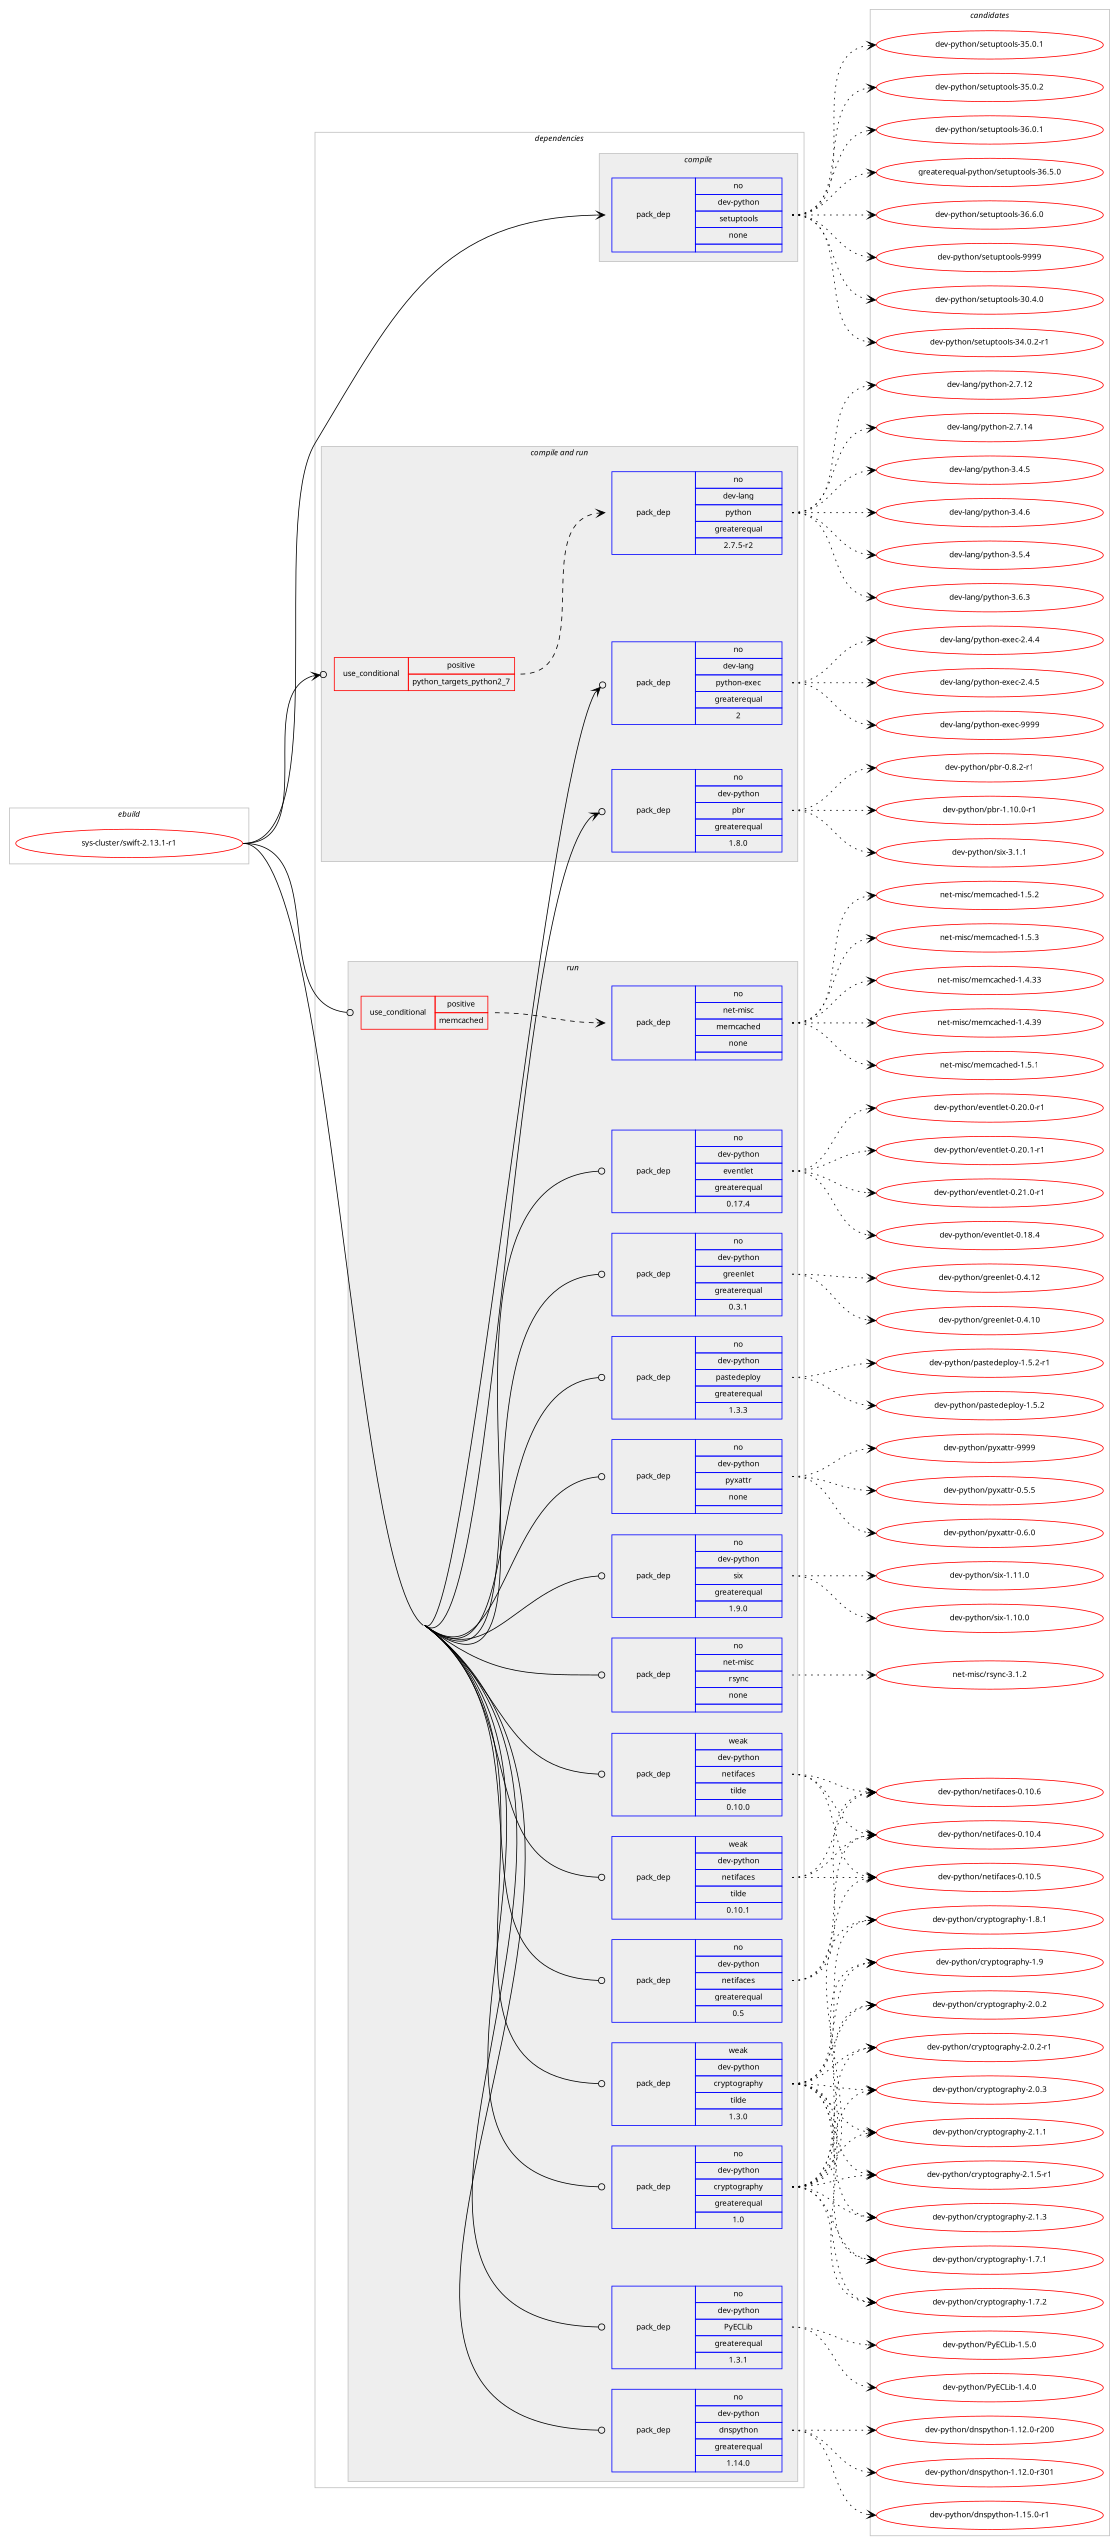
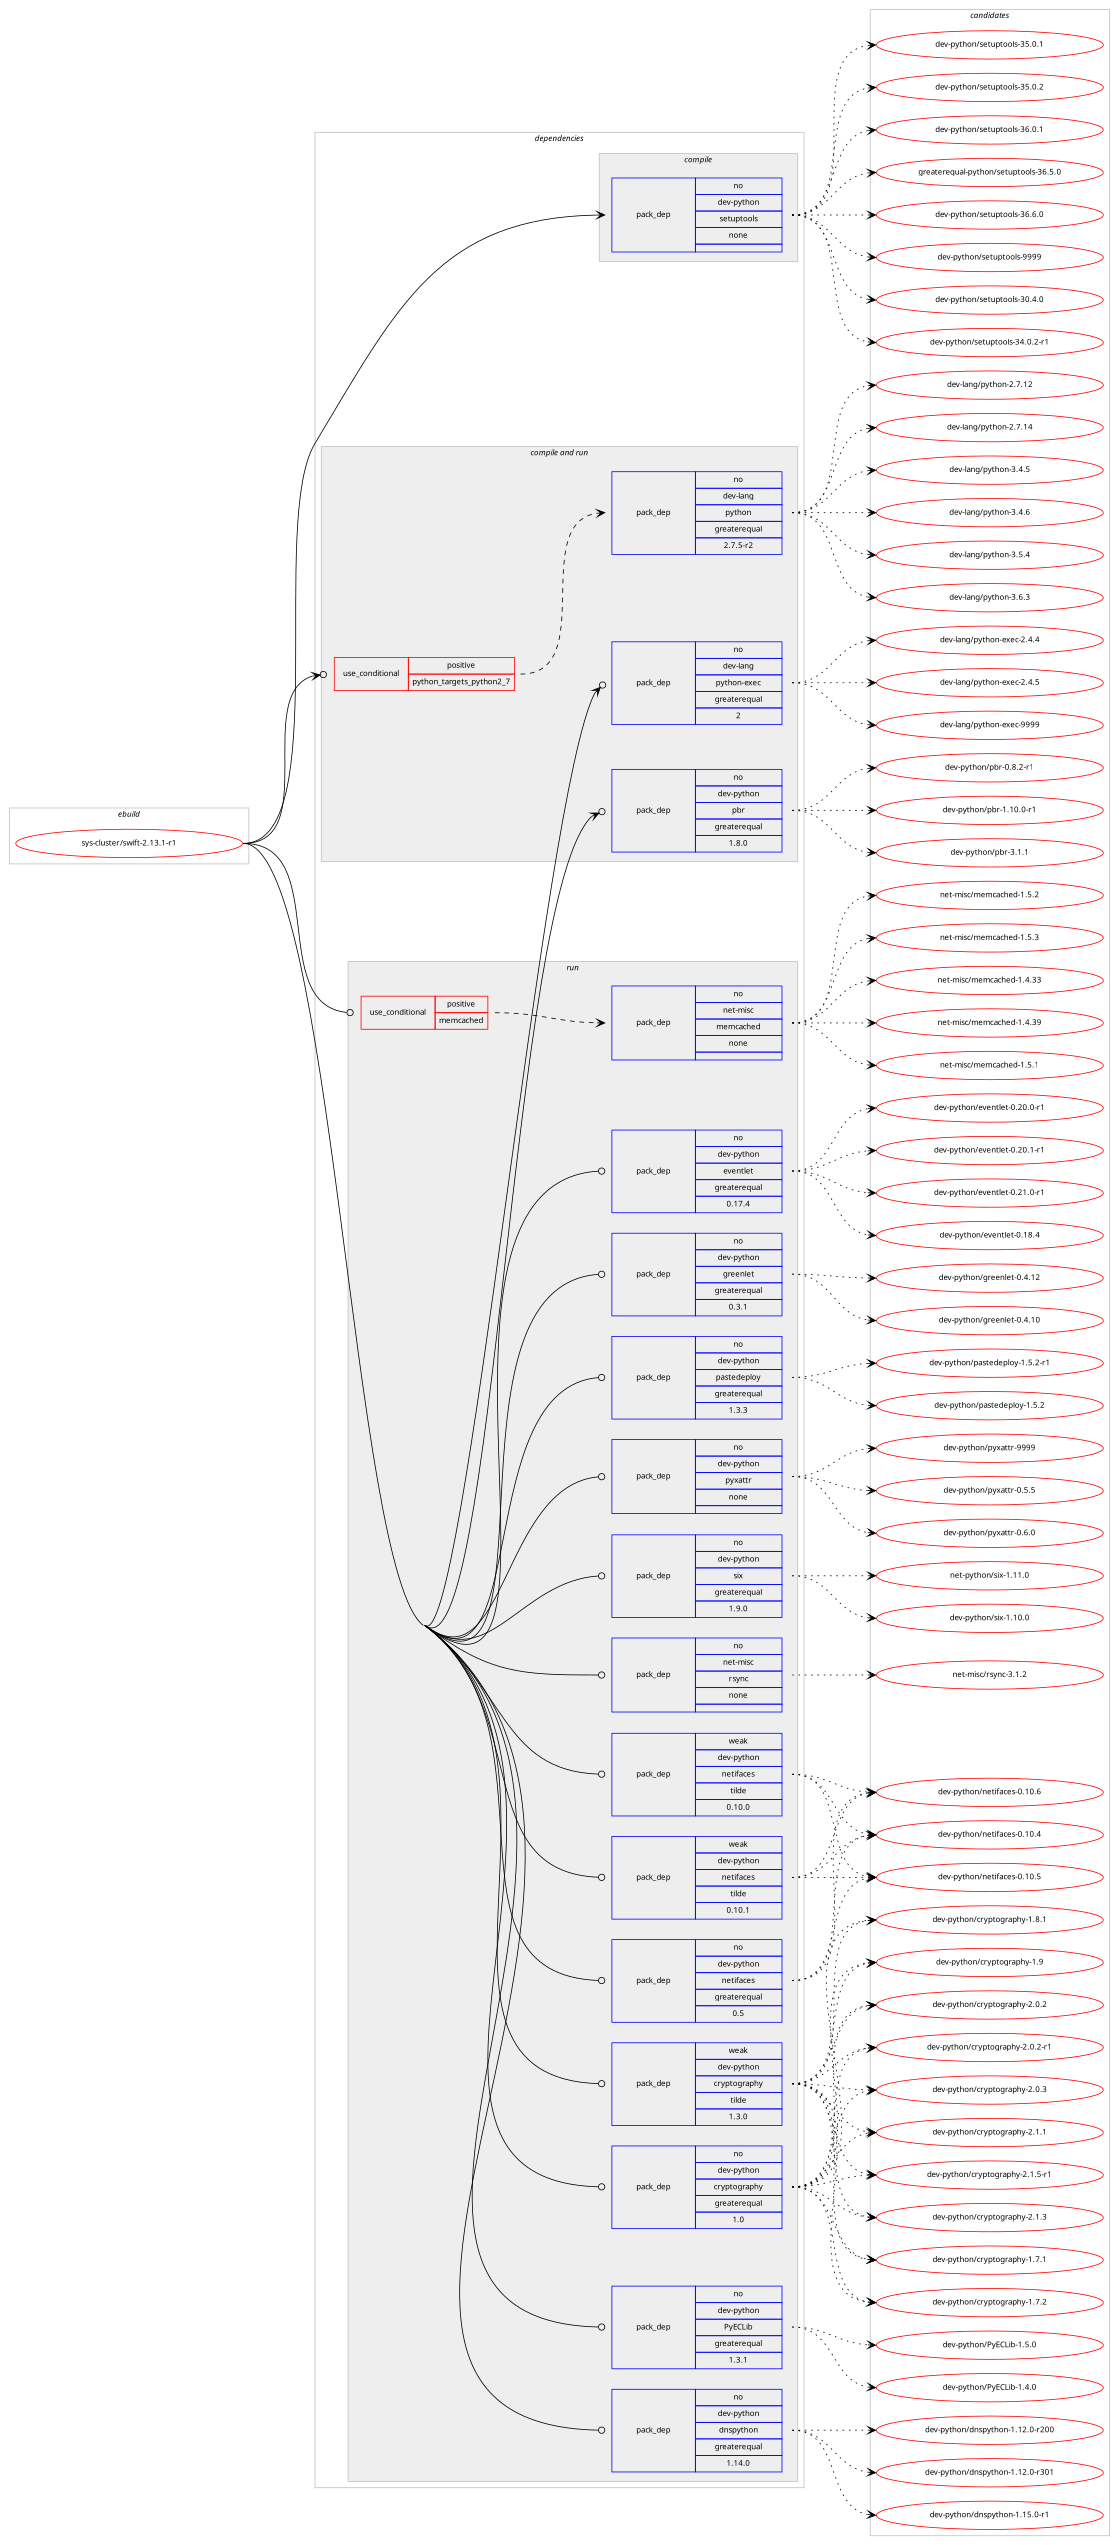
(990, 853) -> (990, 853)
(990, 1576) -> (990, 1576)
